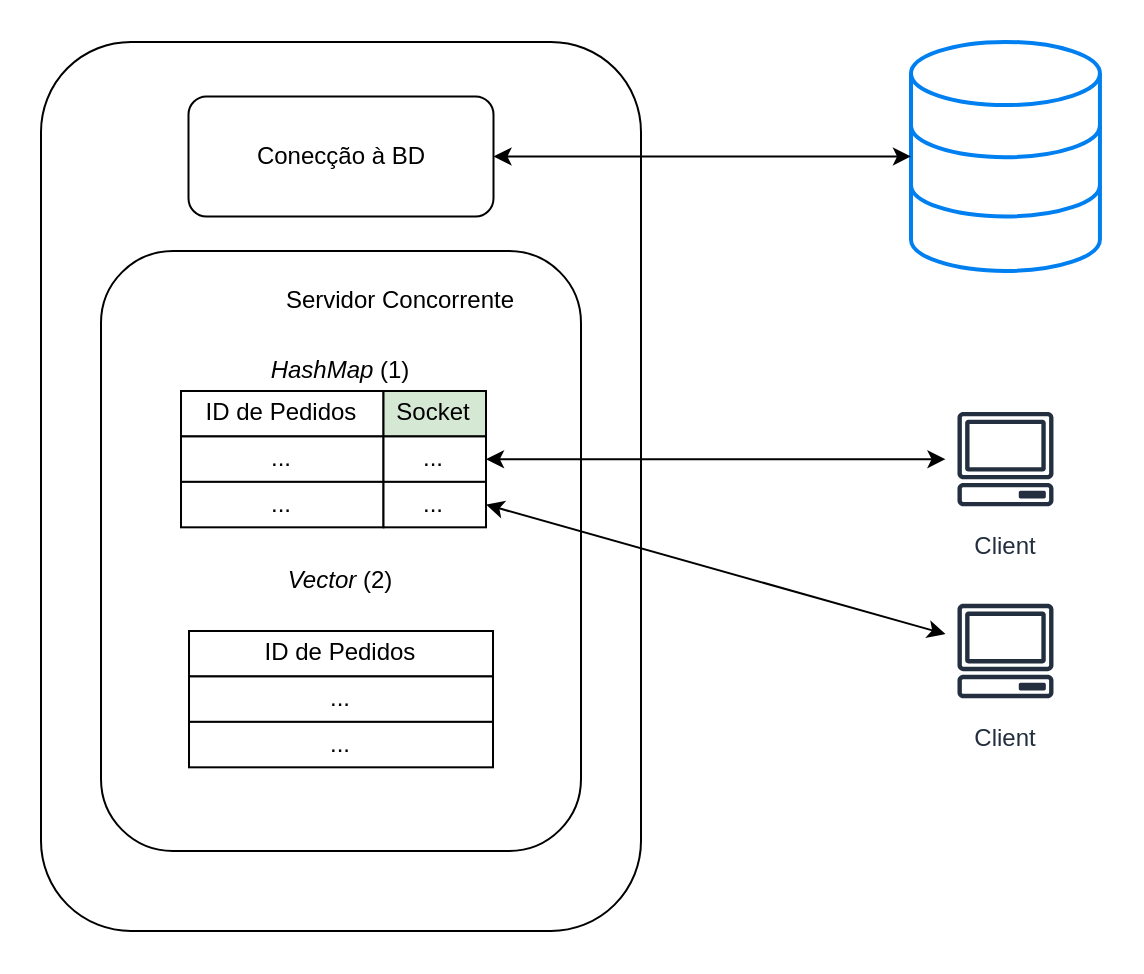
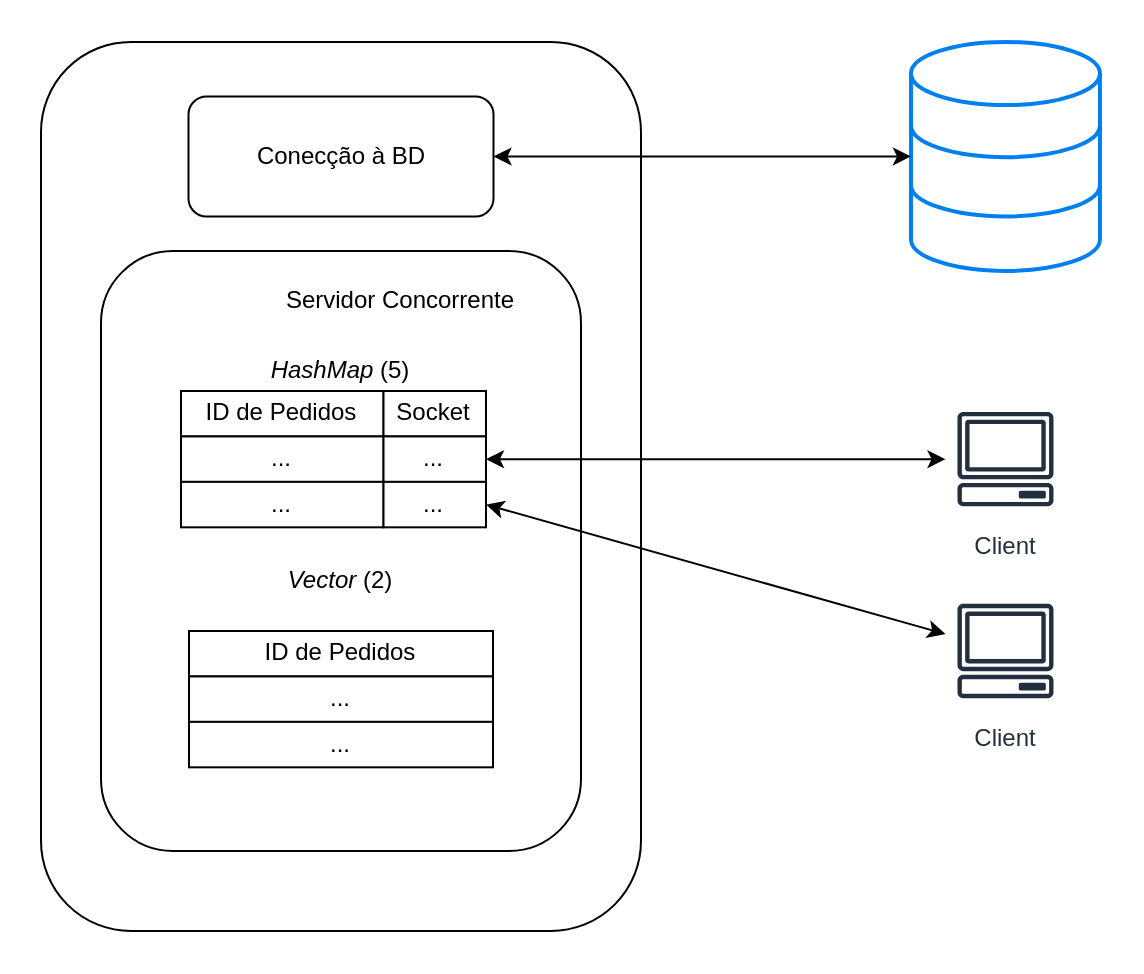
(341, 371) -> (341, 371)
(435, 414) -> (435, 414)
